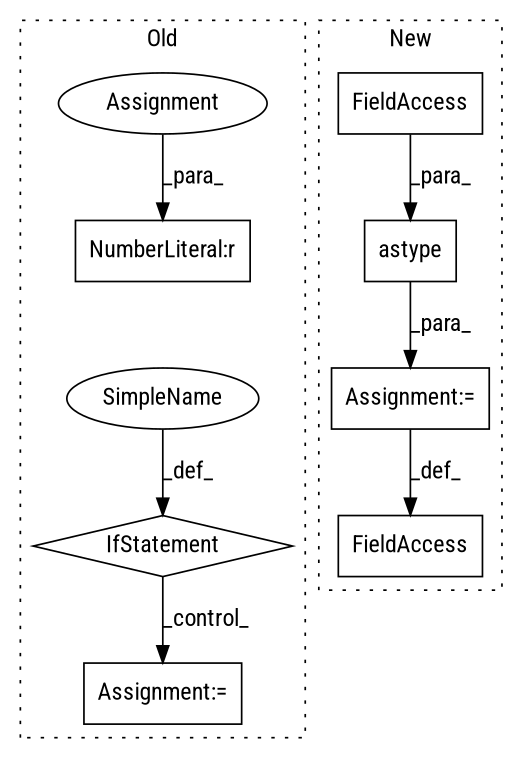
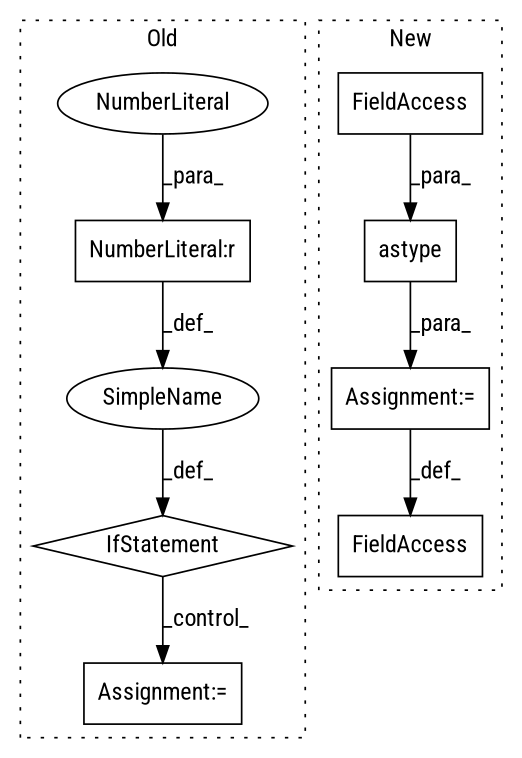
(163, 103) -> (163, 103)
none -> (163, 316)
